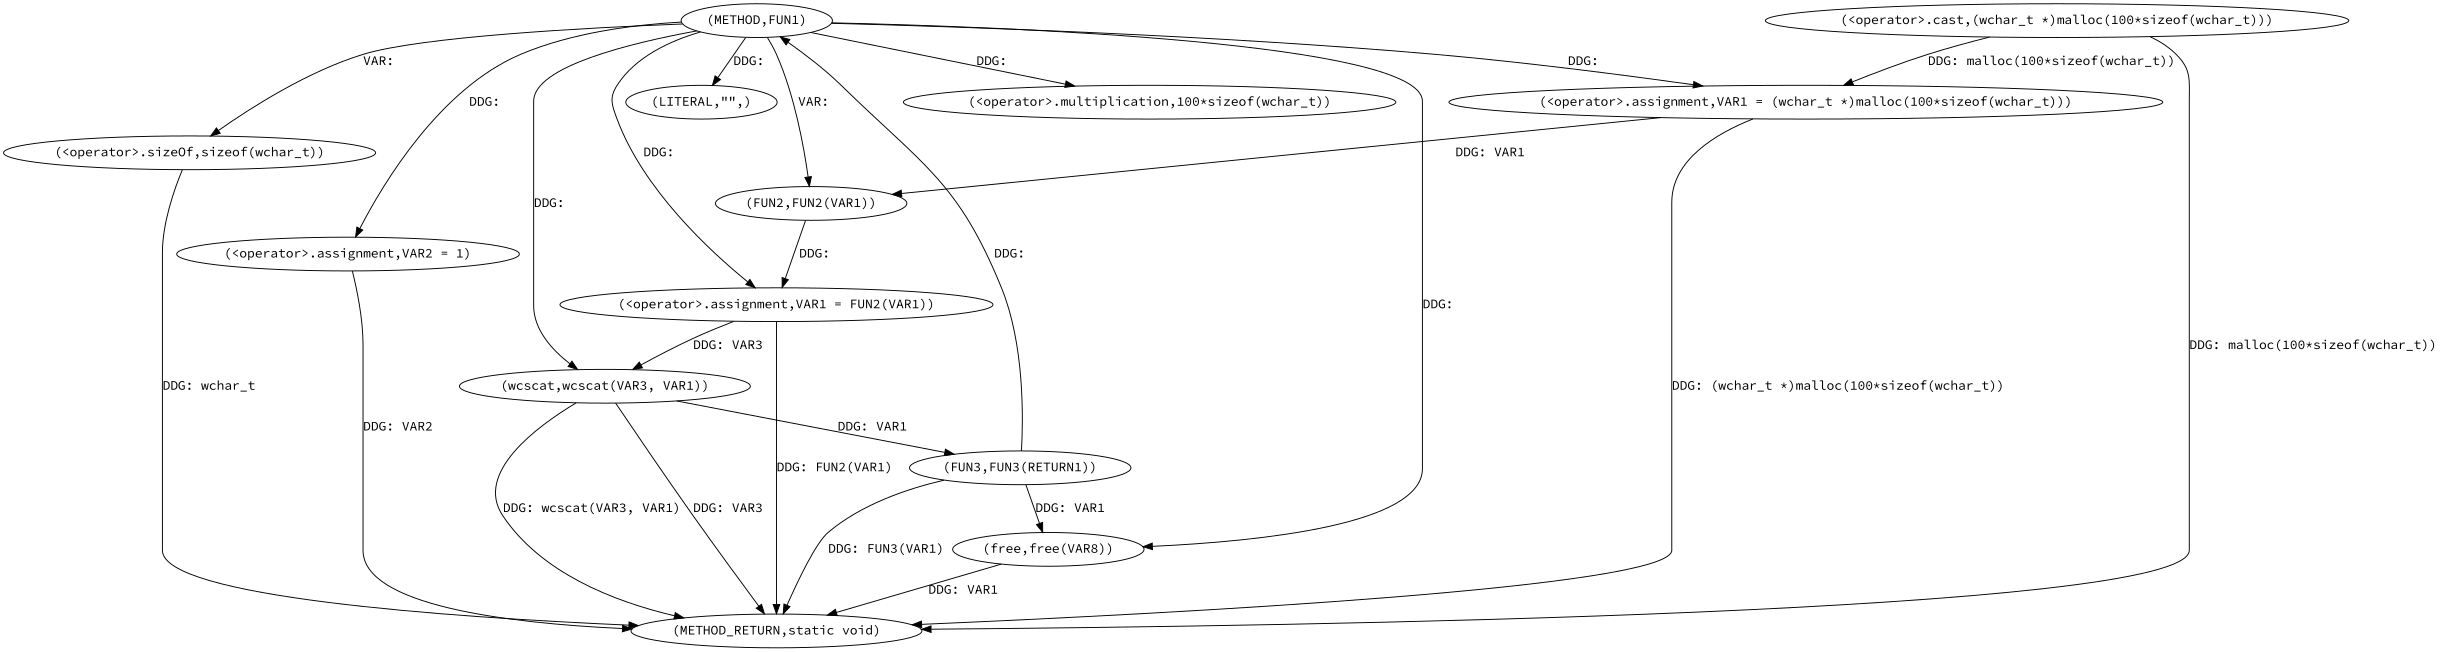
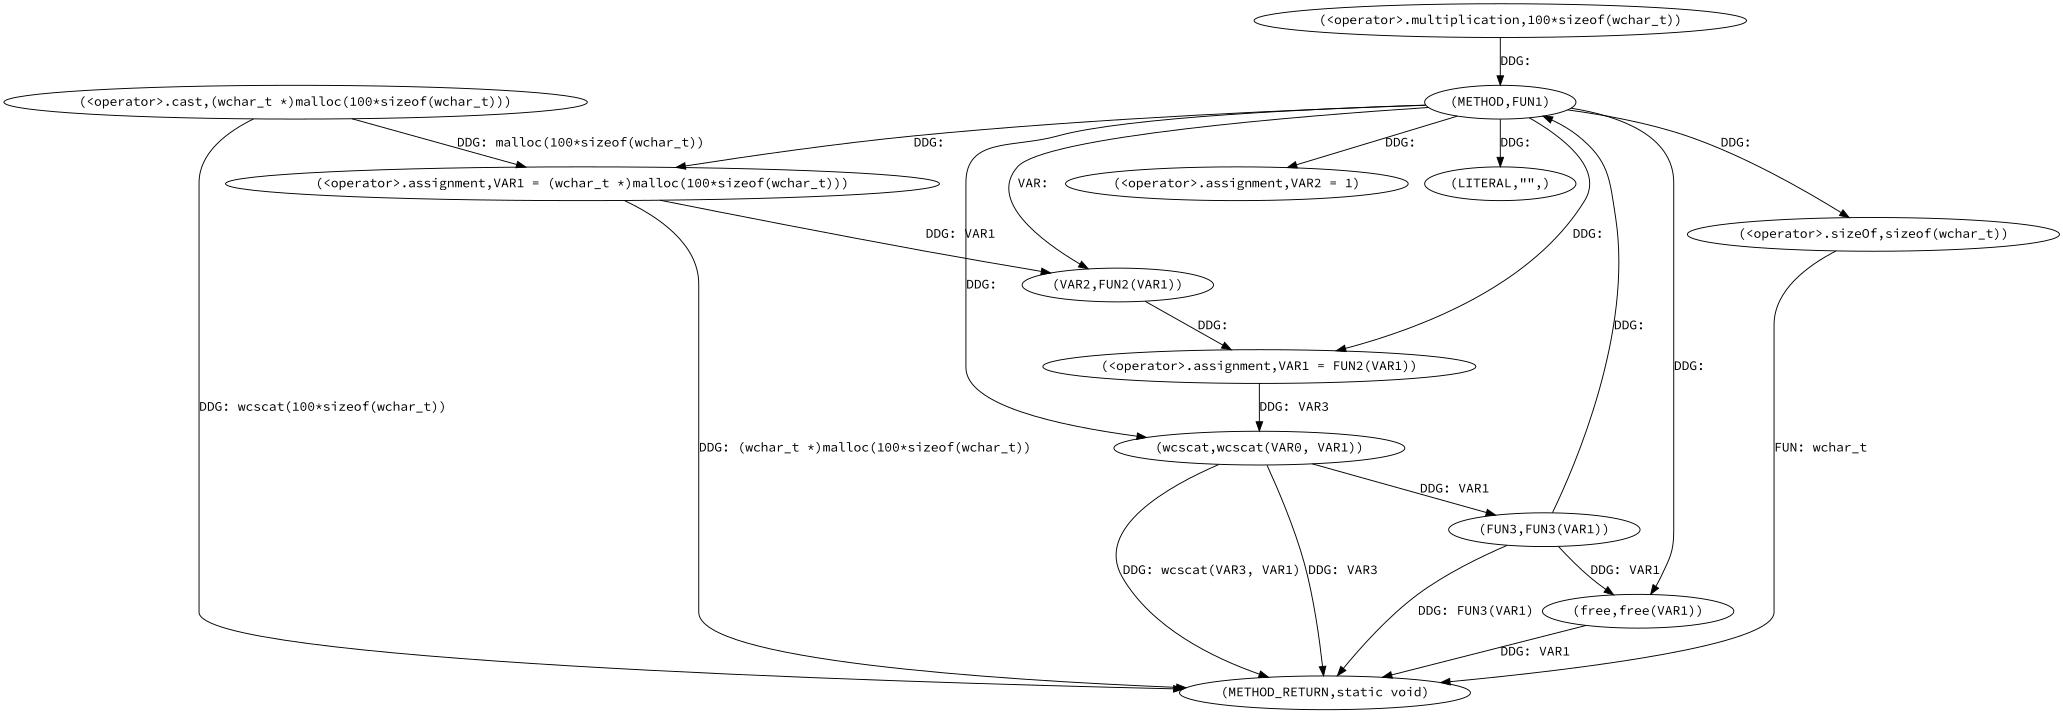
(938, 58) -> (1500, 57)
(383, 61) -> (1740, 143)
(811, 203) -> (1118, 285)
(2313, 345) -> (323, 407)
(209, 386) -> (1821, 448)
(605, 386) -> (1259, 448)
(776, 463) -> none
(1020, 468) -> (1544, 530)
(1048, 549) -> (1638, 611)
(364, 552) -> none
